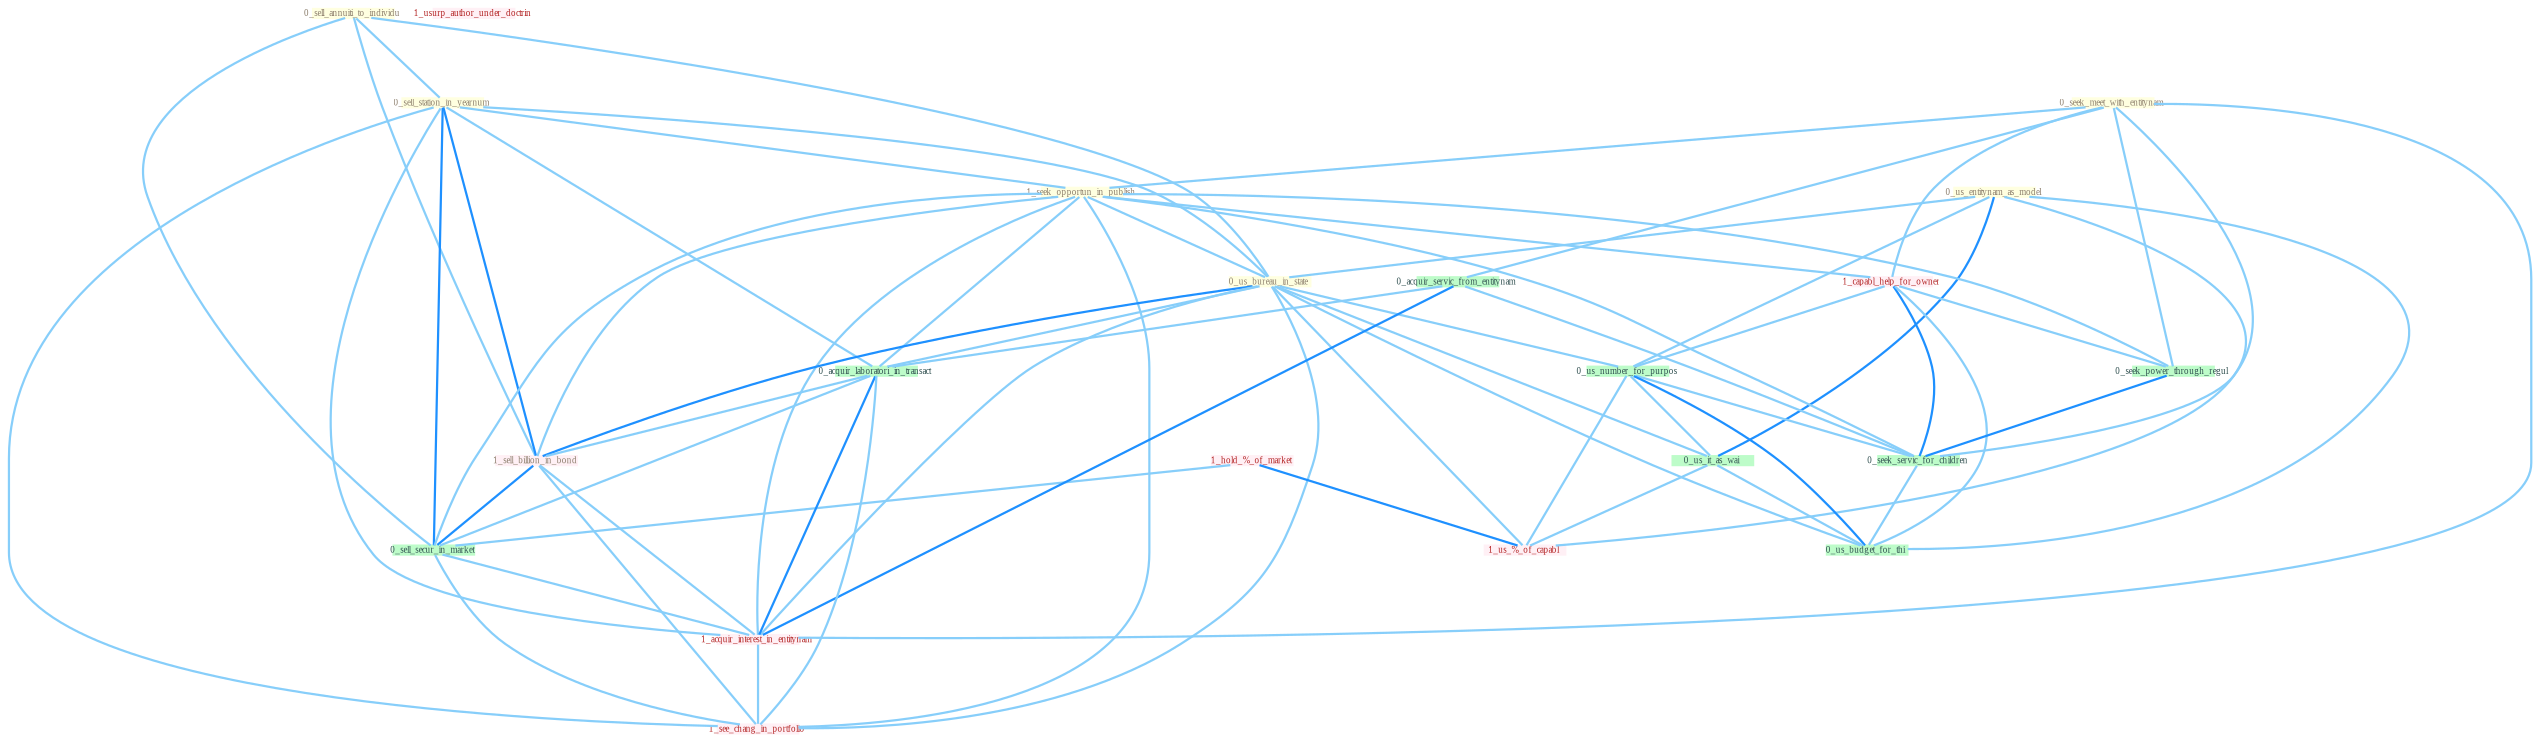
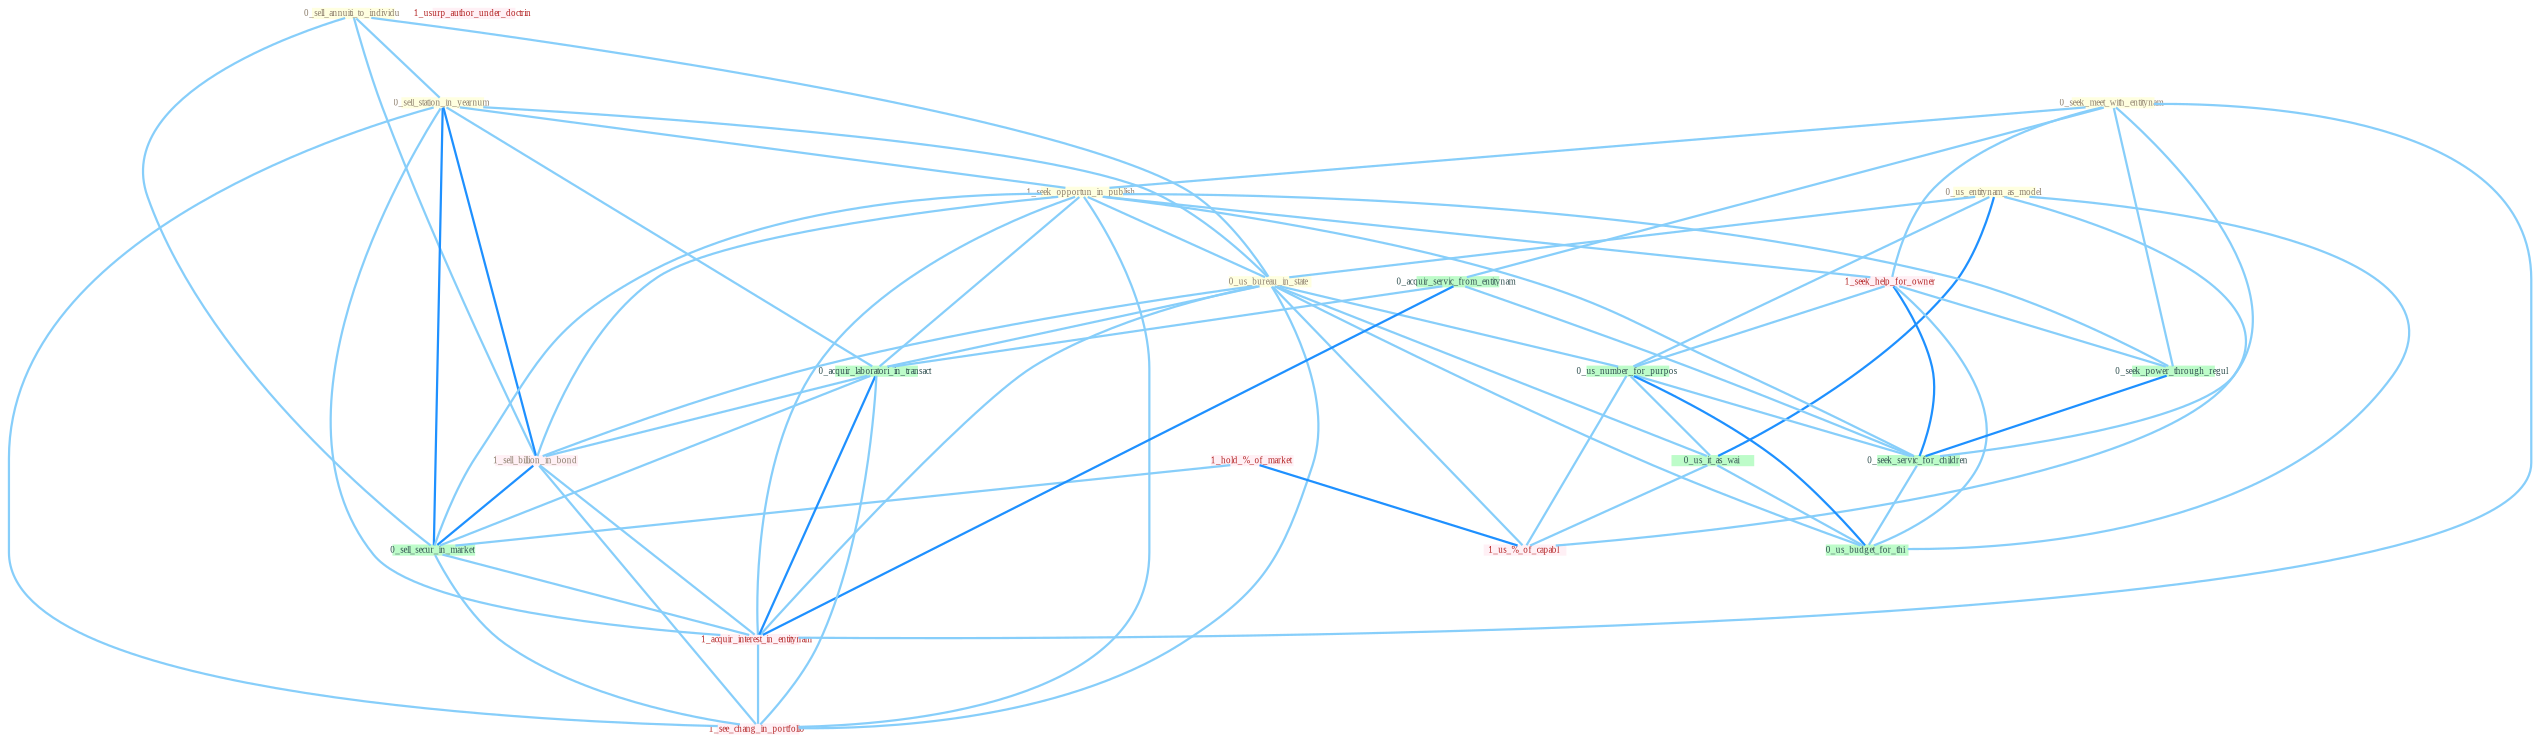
(1892, 282) -> (1892, 282)
(946, 338) -> (946, 338)
